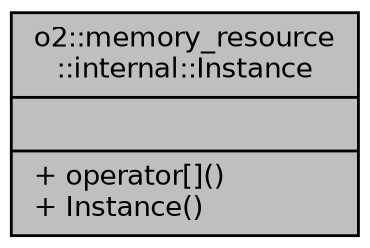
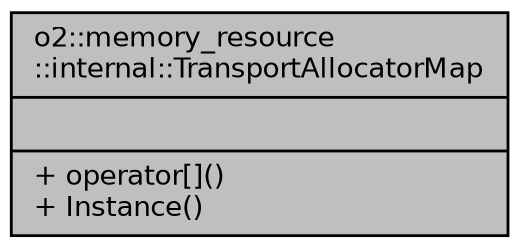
(185, 69) -> (260, 69)
